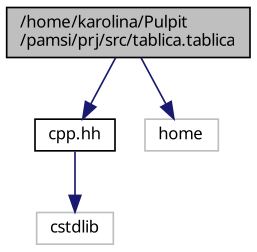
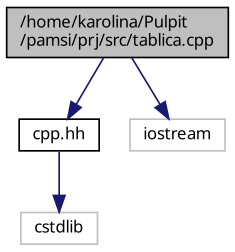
(128, 32) -> (118, 32)
(182, 135) -> (178, 135)
